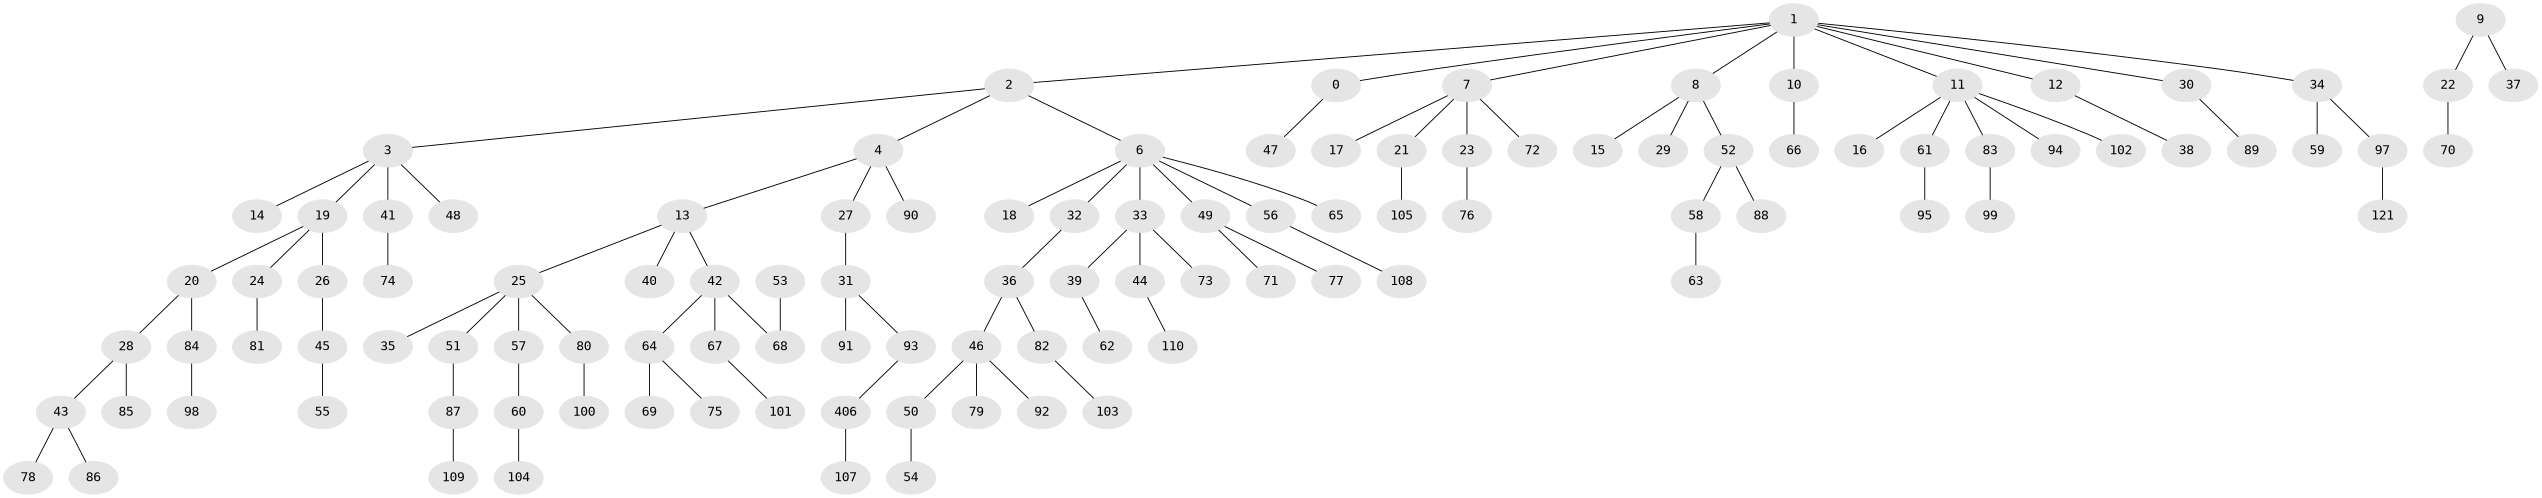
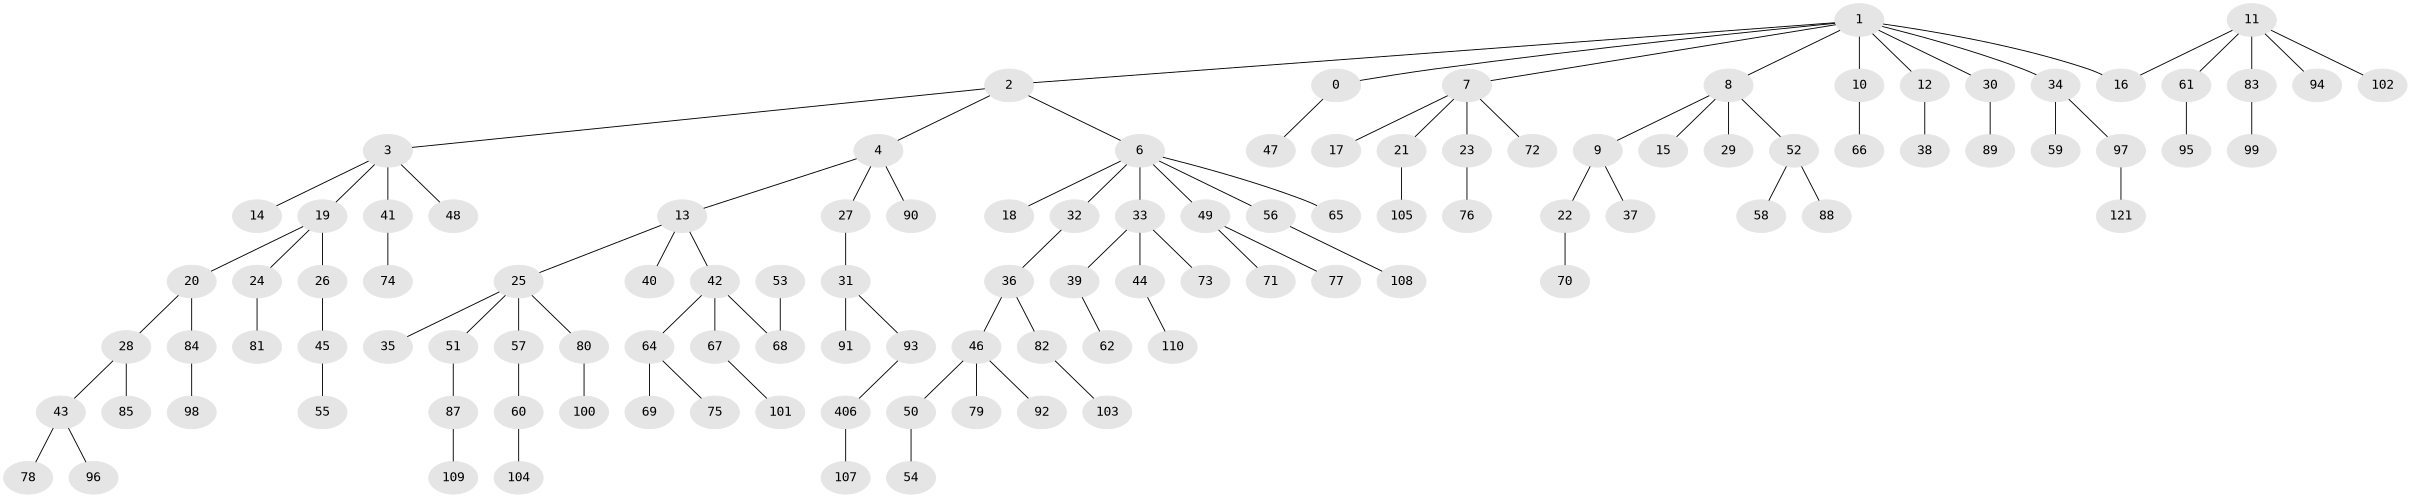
(1876, 53) -> (1994, 44)
none -> (1663, 118)
(1696, 282) -> none
(94, 478) -> (94, 478)
